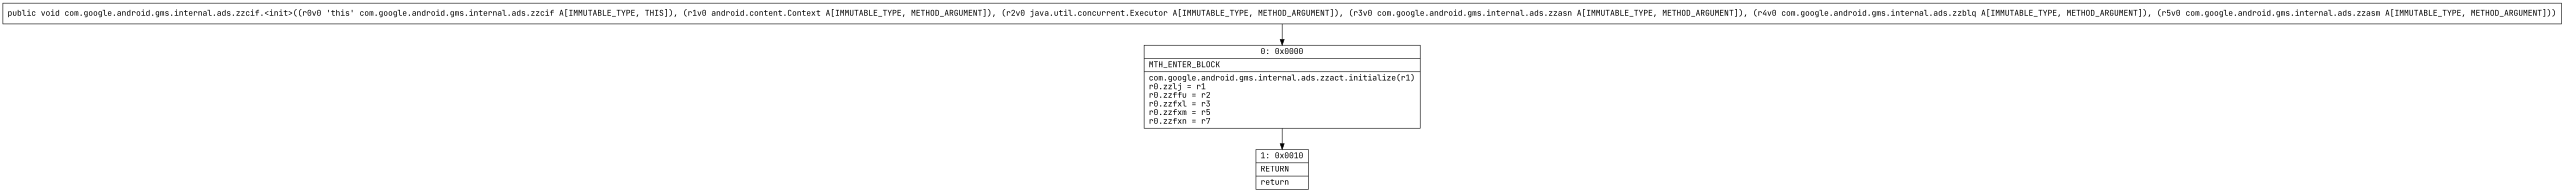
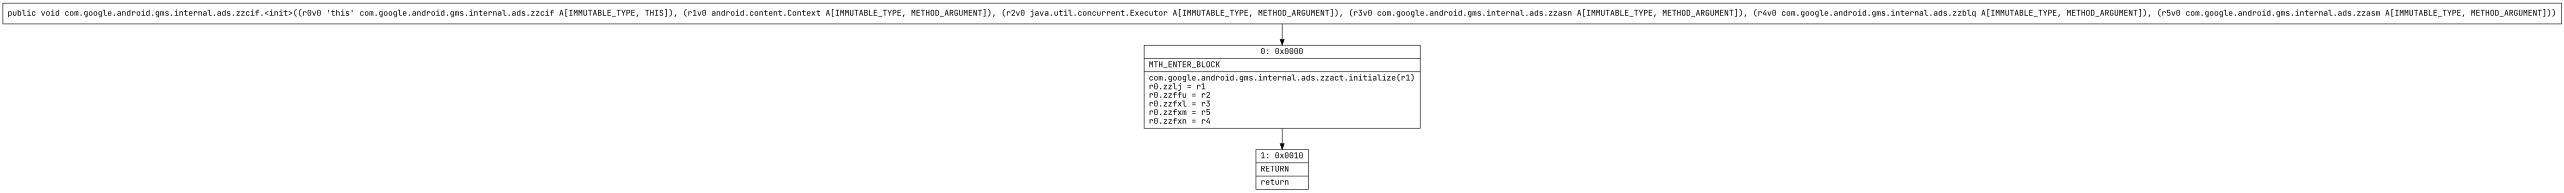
(1180, 121) -> (1180, 121)
